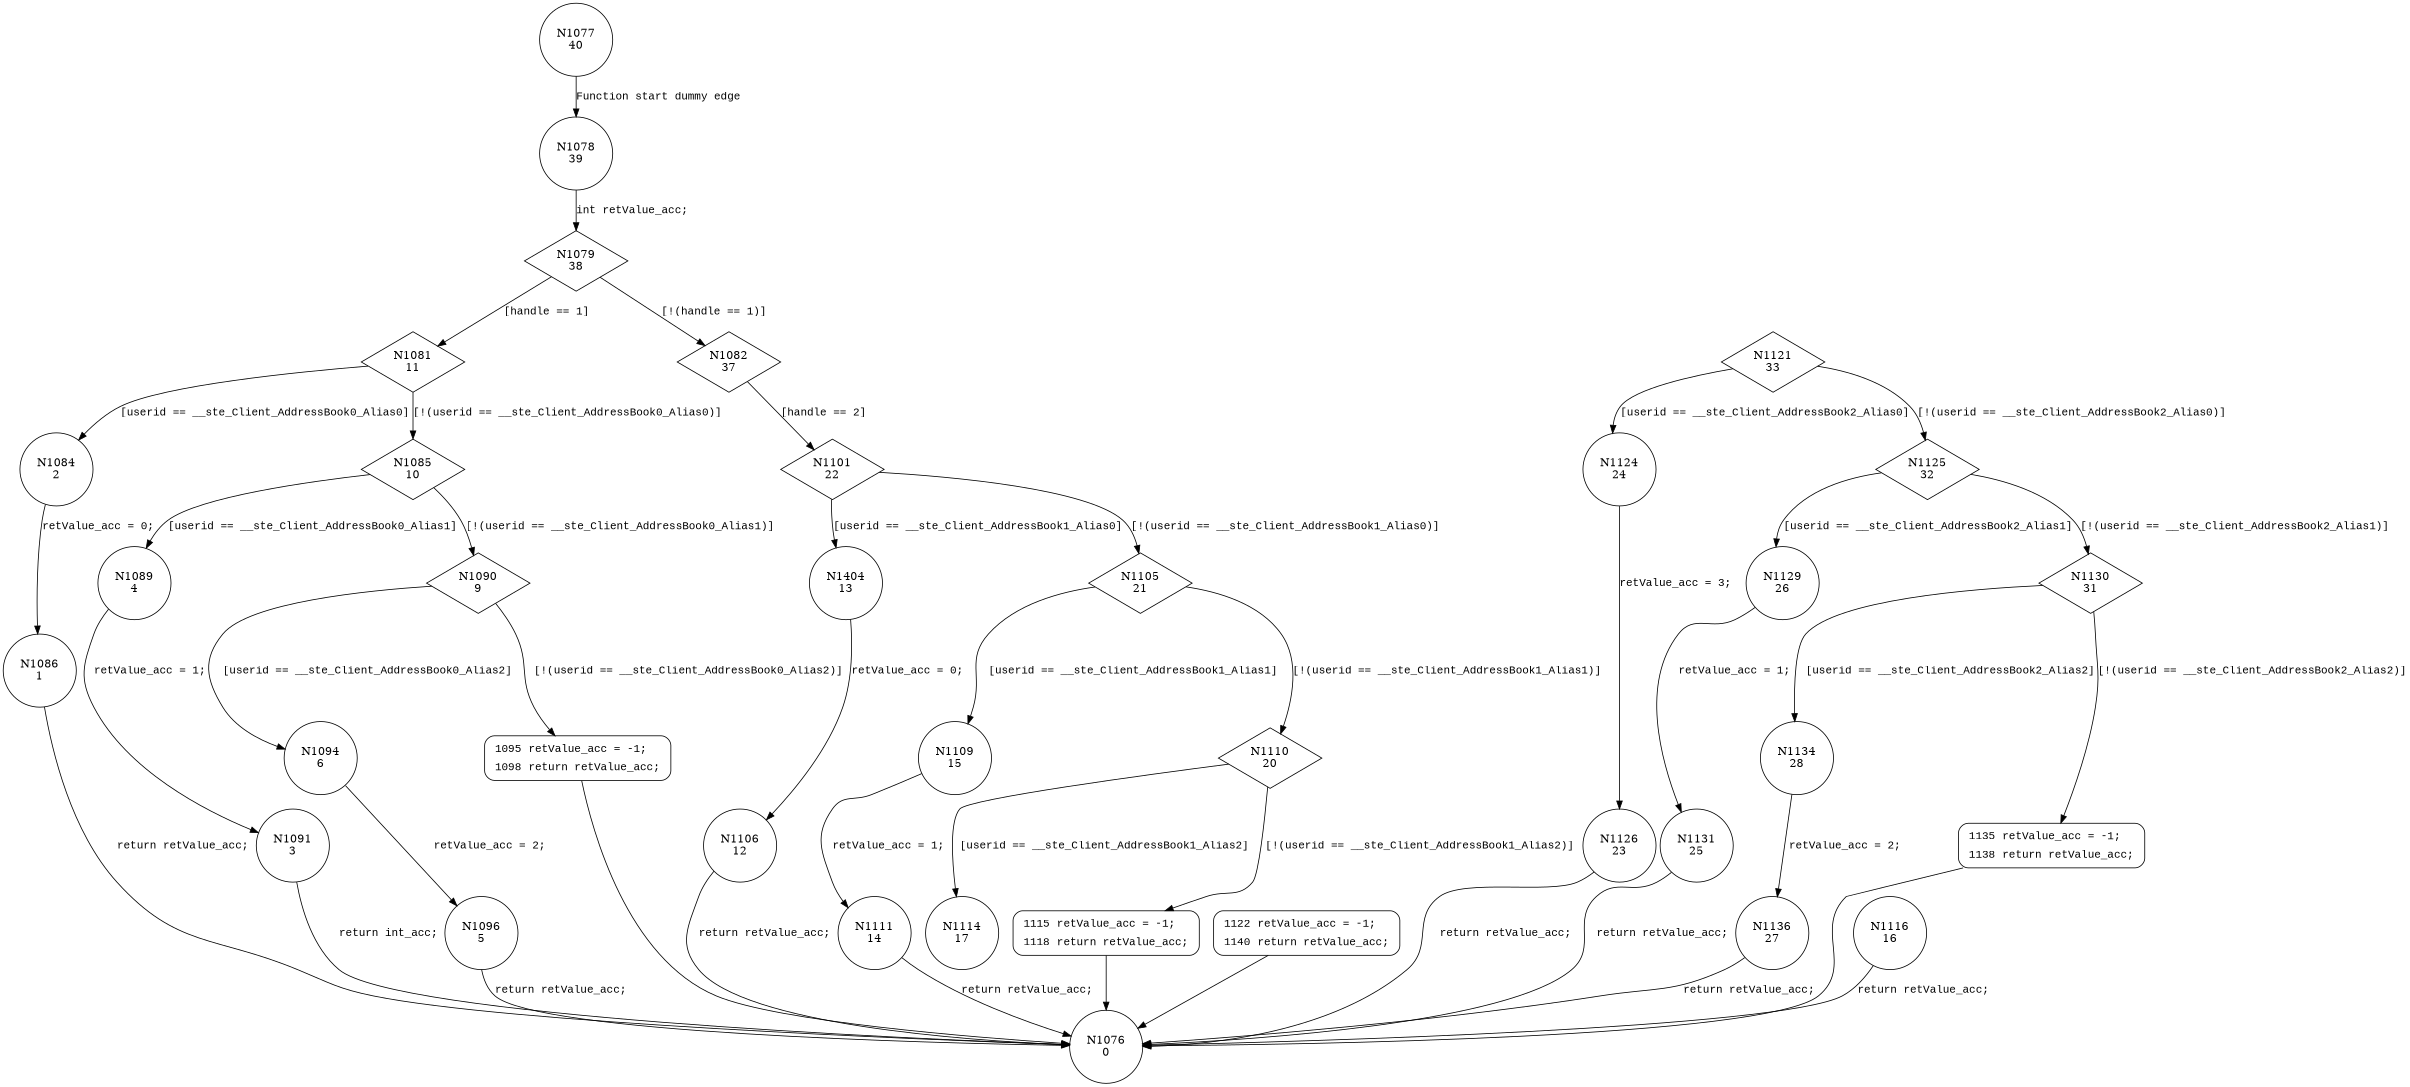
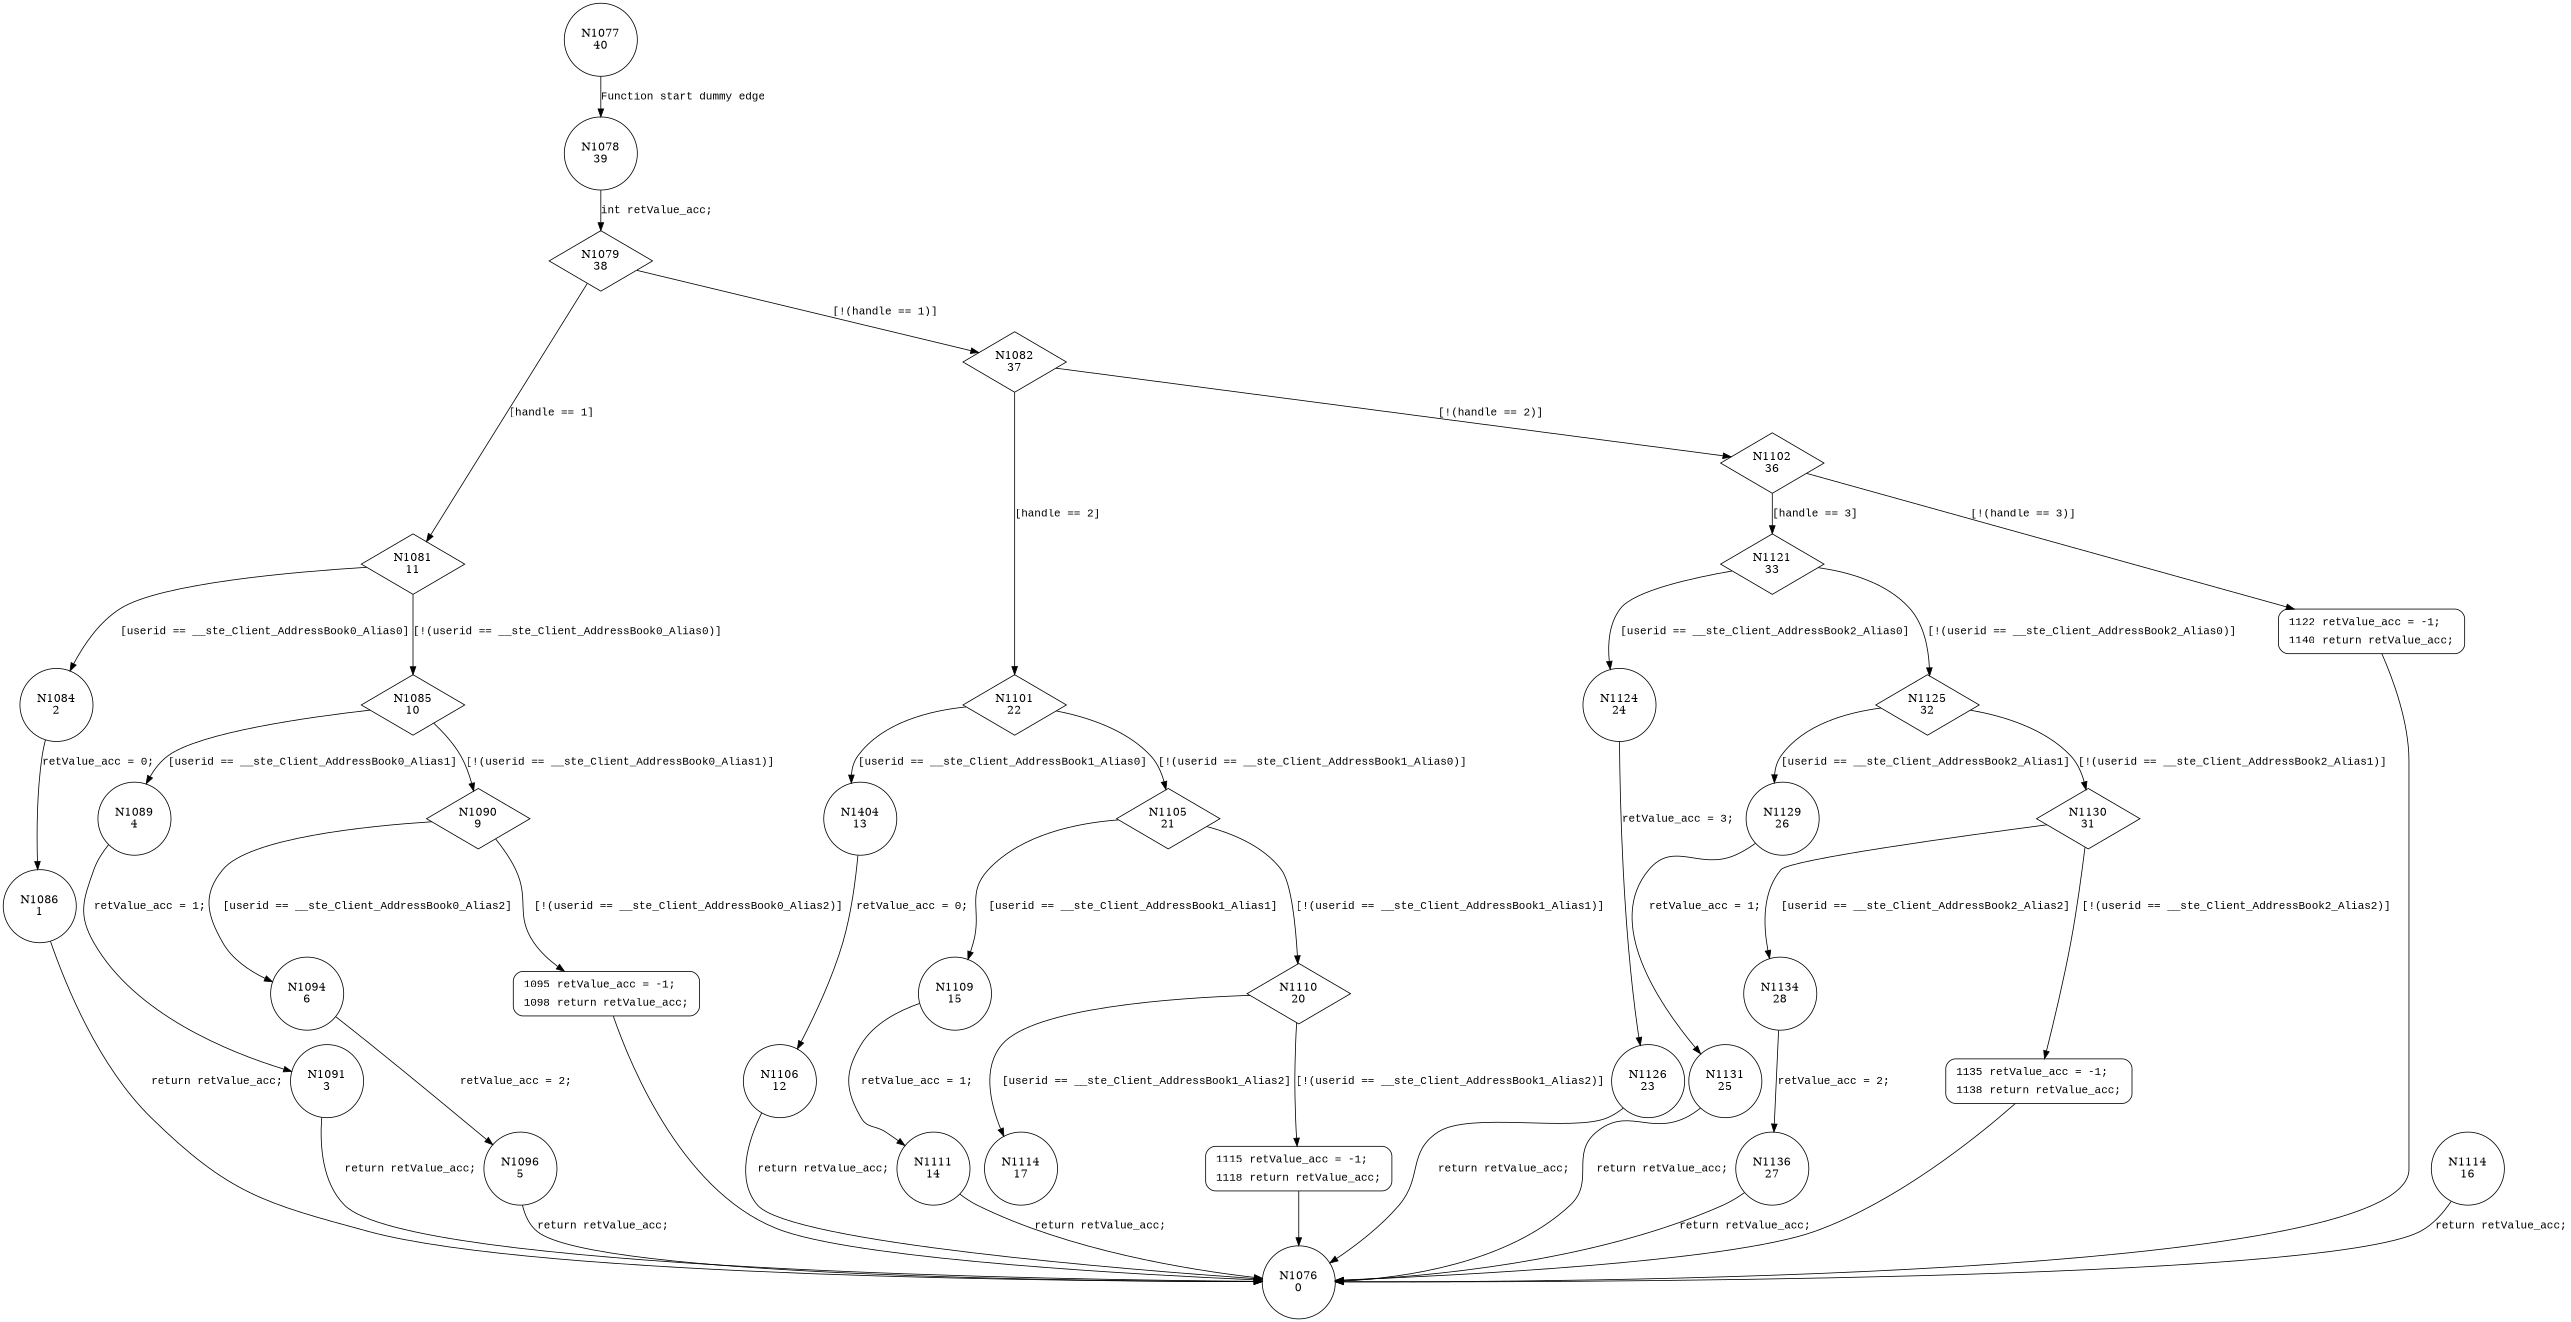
none -> (1772, 463)
(388, 933) -> (411, 1169)
(1890, 933) -> (2468, 1169)
